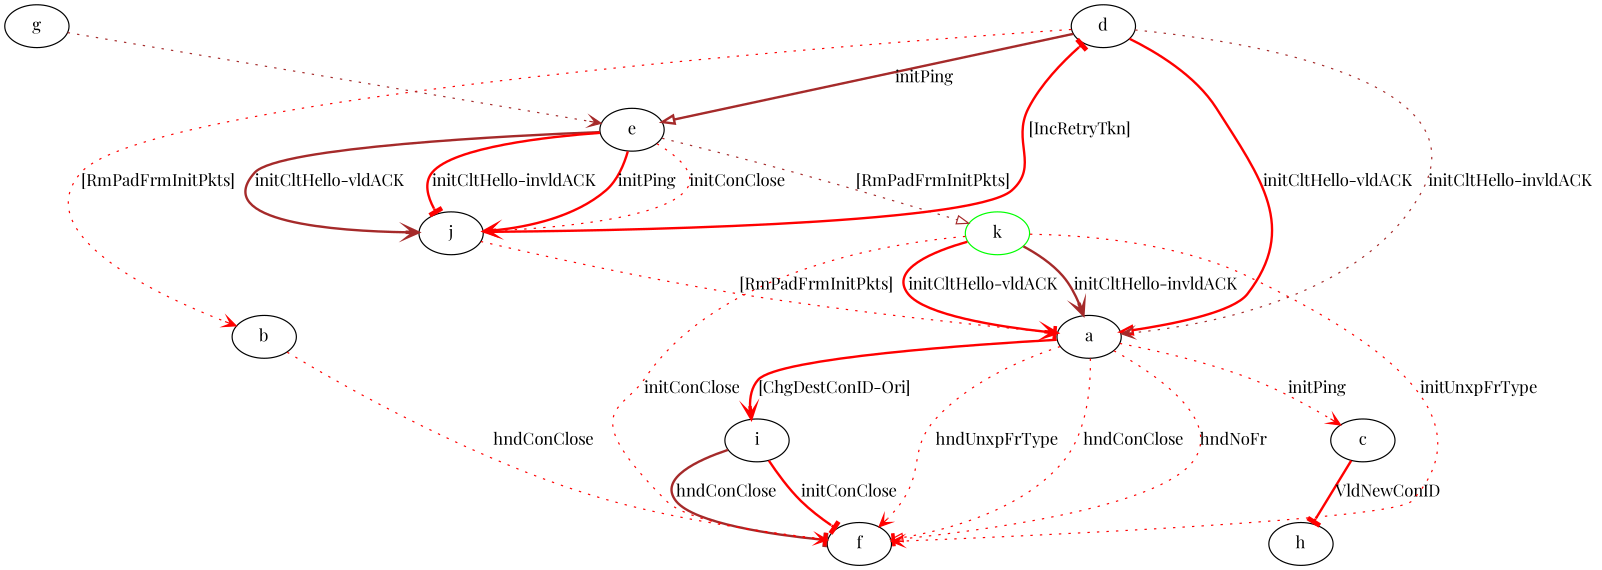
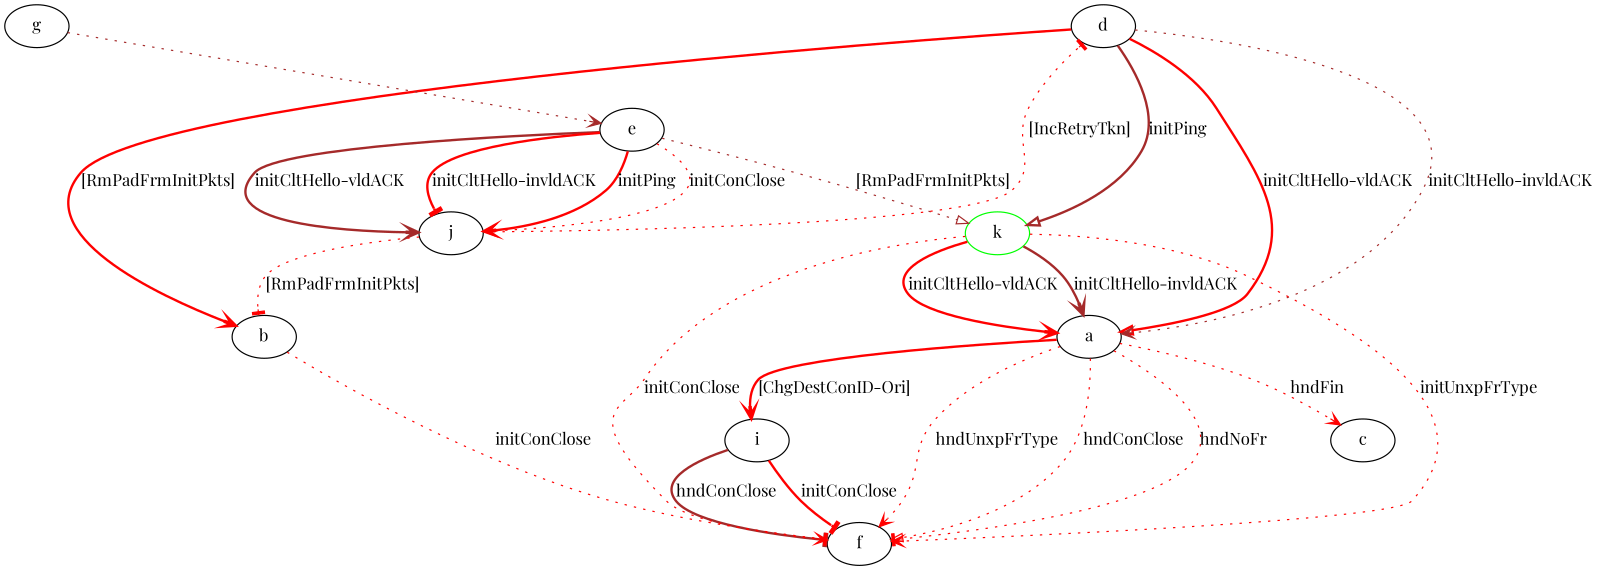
(874, 77) -> (1138, 157)
(453, 87) -> (453, 87)
(833, 220) -> (833, 220)
(764, 298) -> (323, 252)
(1319, 389) -> (1319, 389)
(546, 440) -> (546, 440)
(1301, 544) -> none
